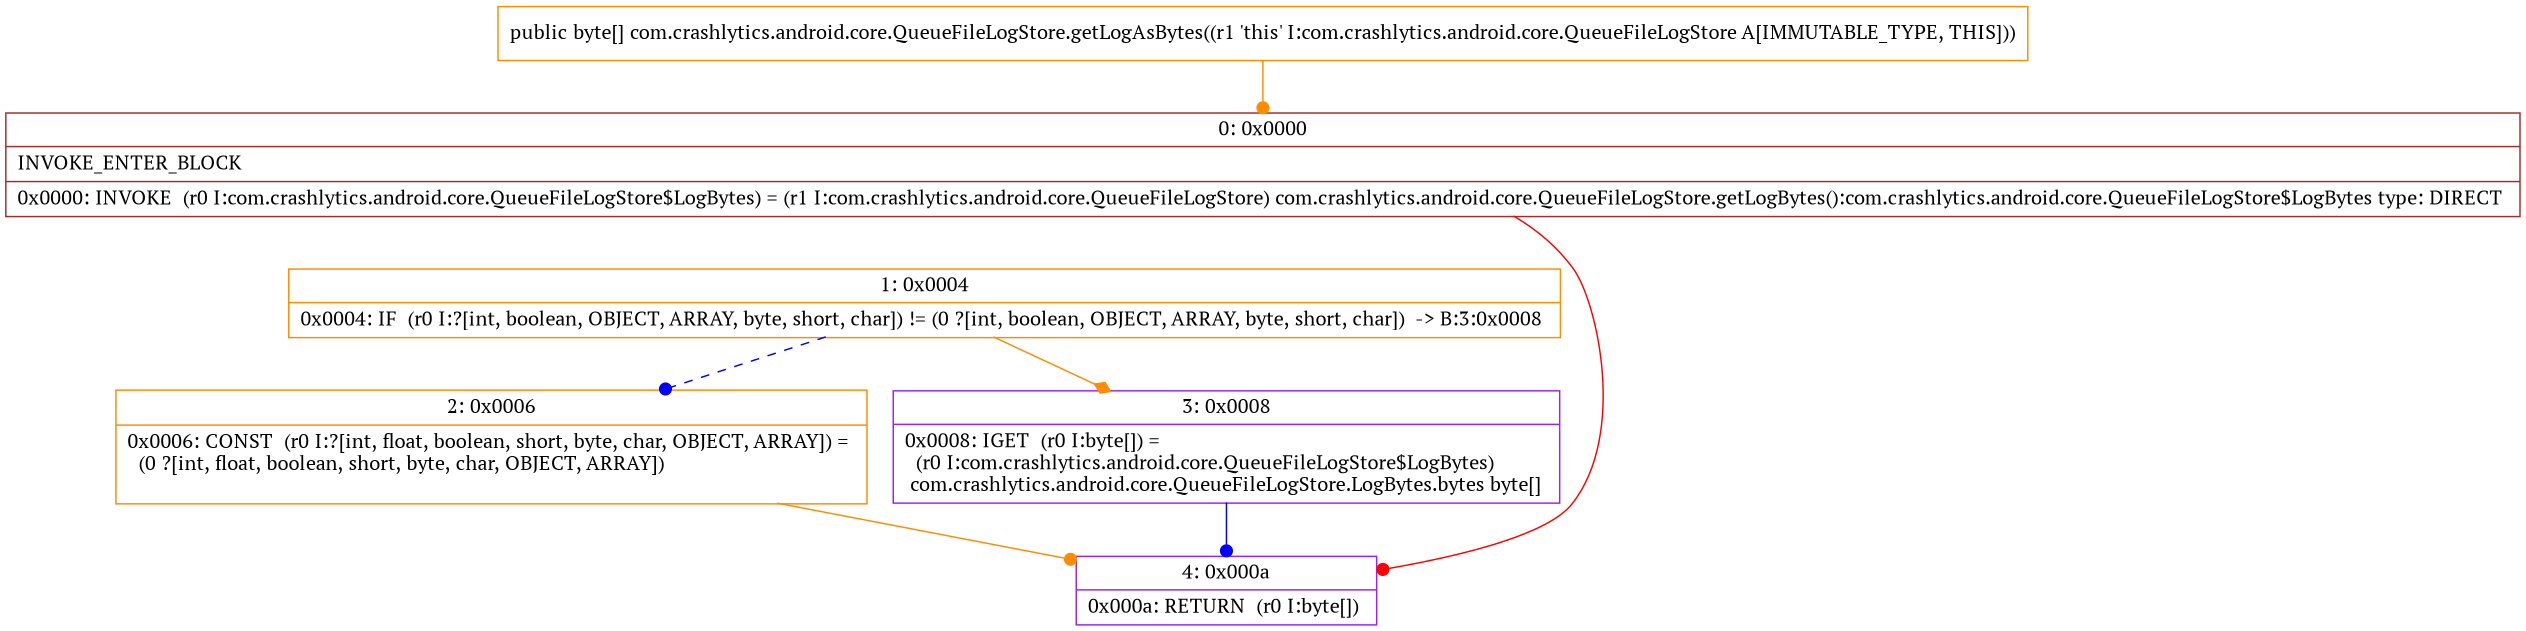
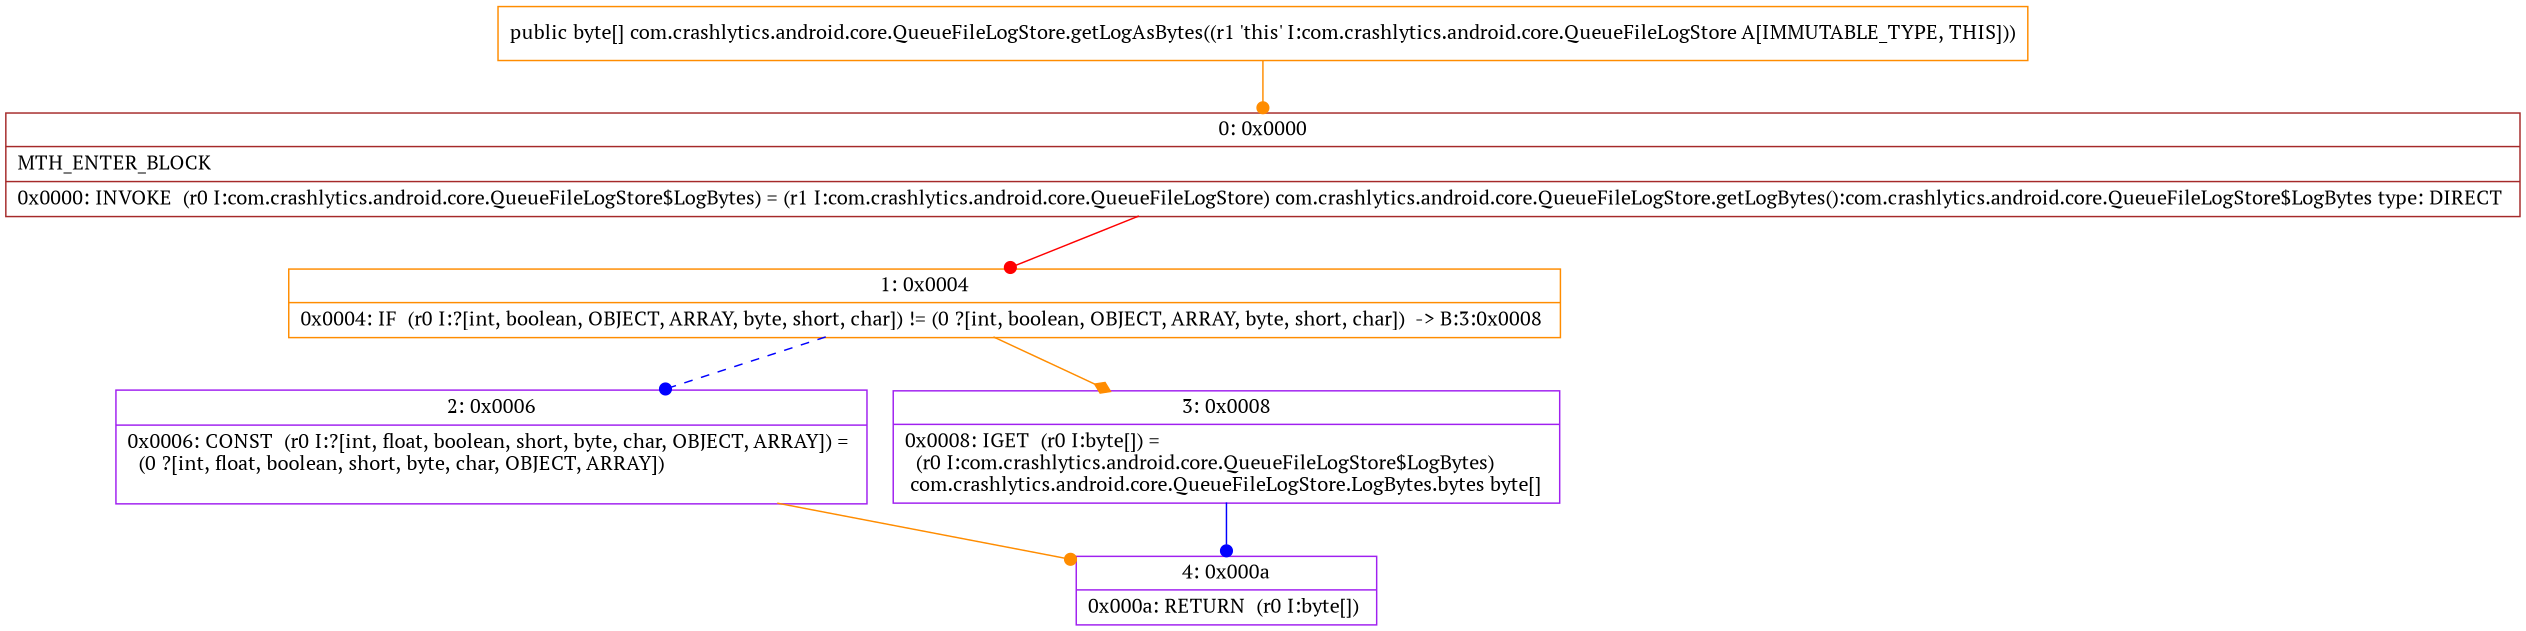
(130, 163) -> (114, 163)
(1598, 445) -> (1077, 241)
(491, 447) -> (491, 447)
